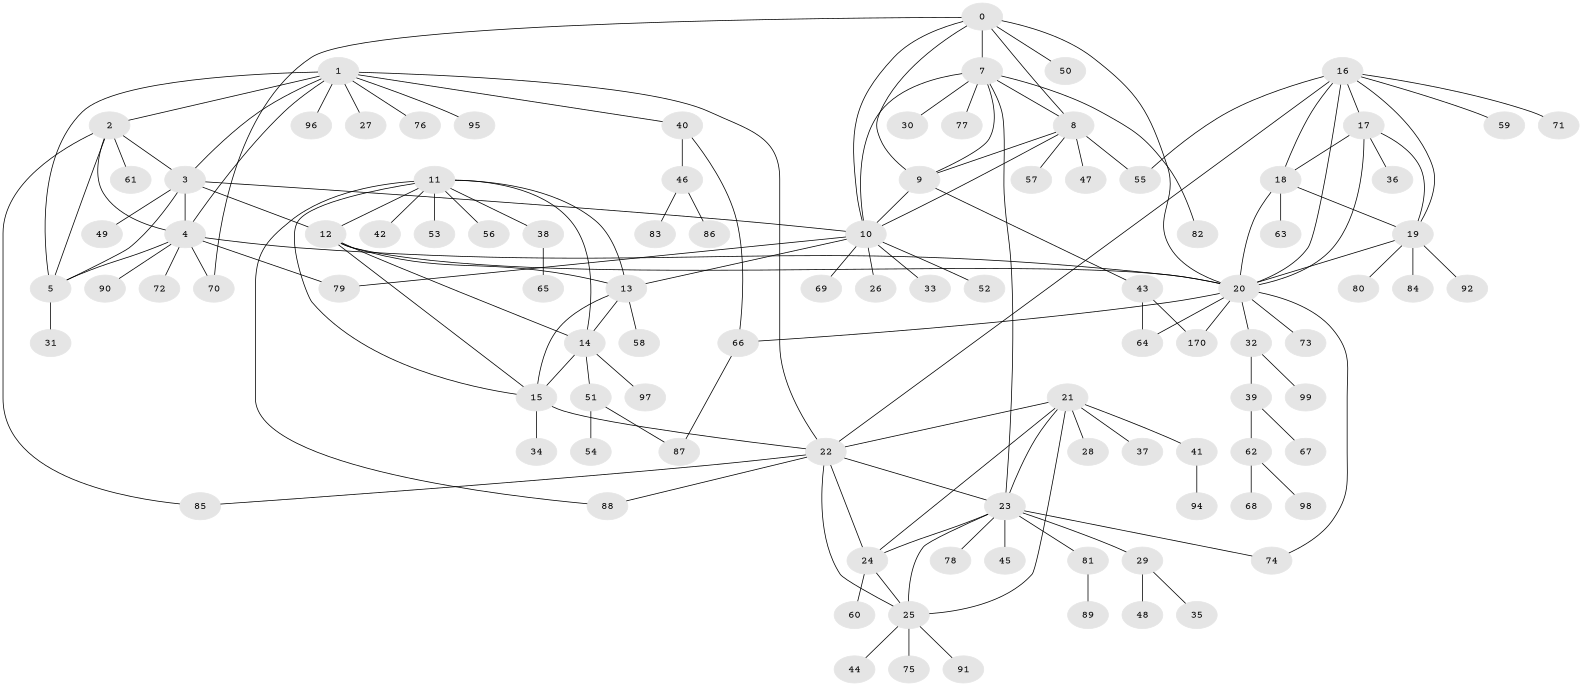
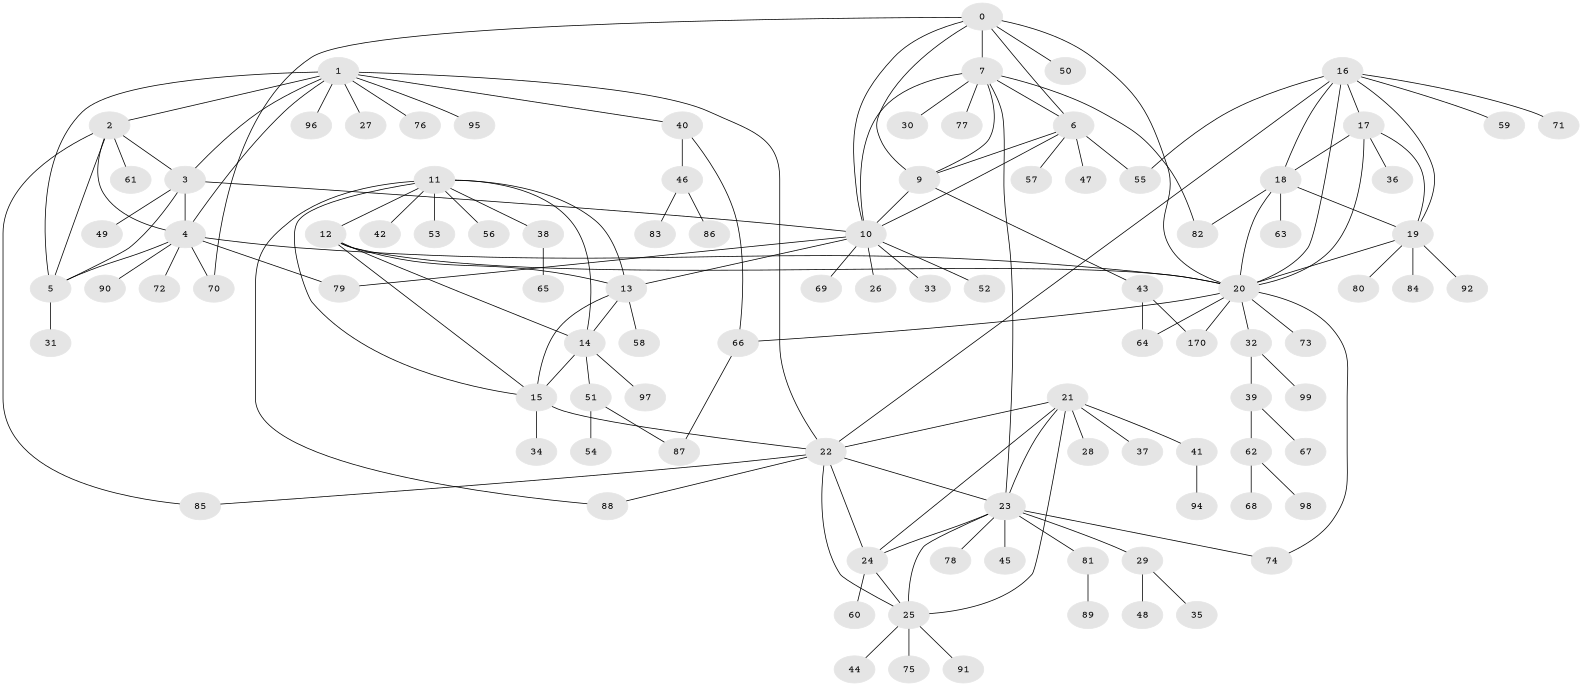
(1074, 125) -> (1074, 125)
(255, 207) -> none
none -> (1239, 207)
